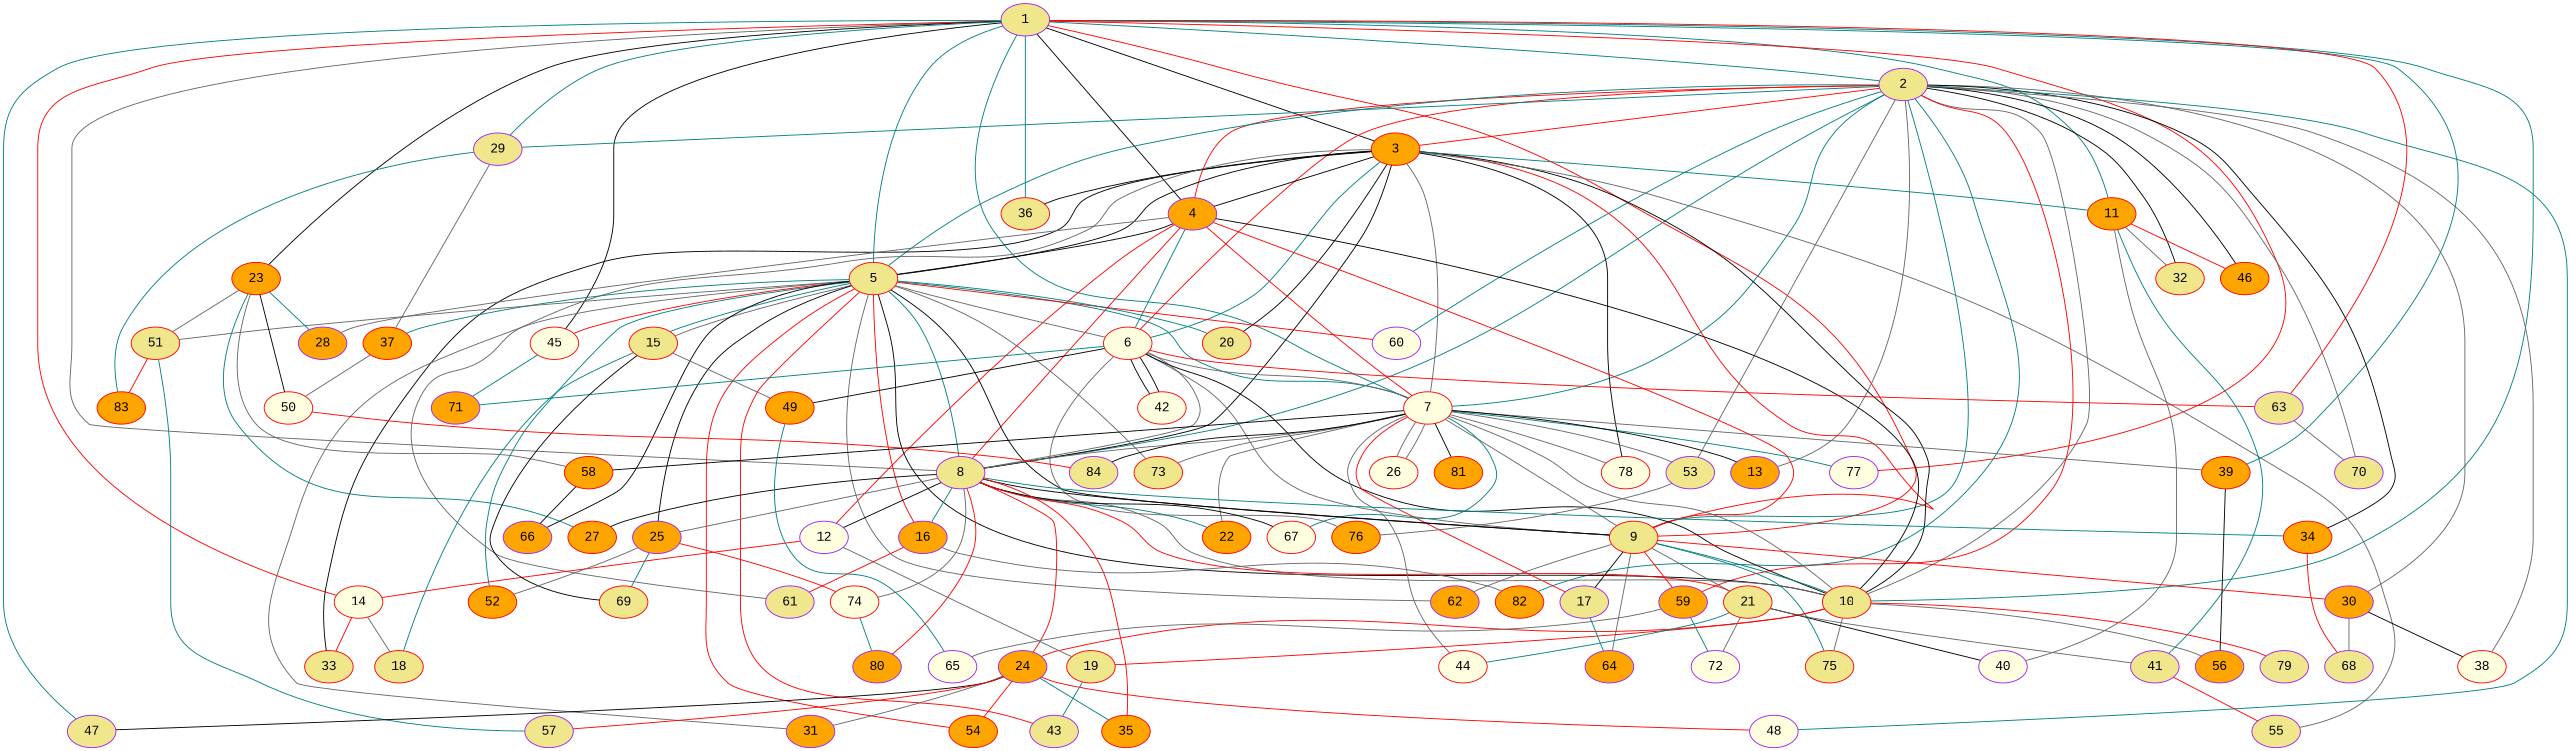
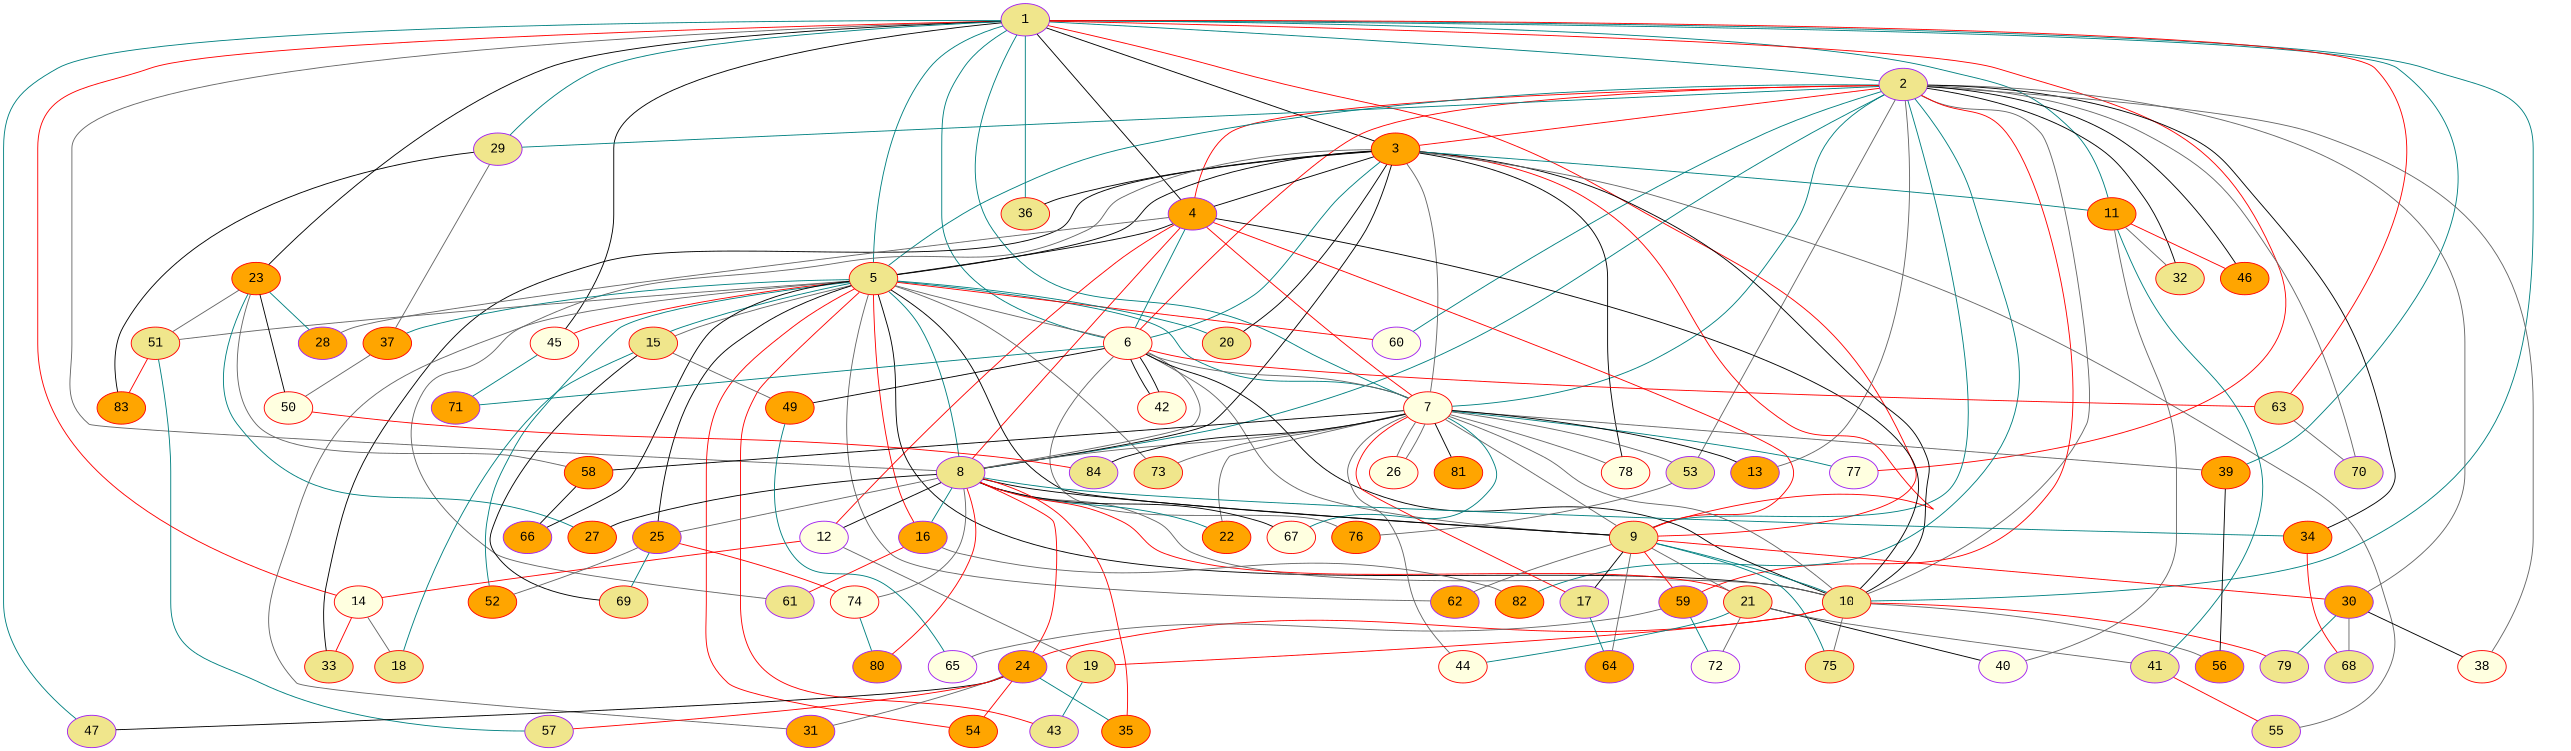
(248, 216) -> (248, 216)
none -> (943, 219)
(2279, 408) -> (2279, 408)
none -> (2317, 634)
(1774, 731) -> none
